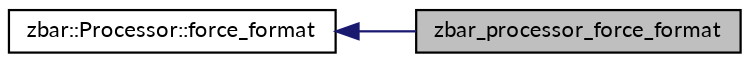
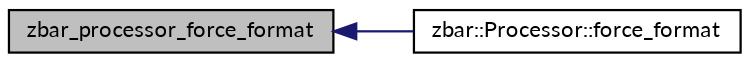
(387, 31) -> (385, 31)
